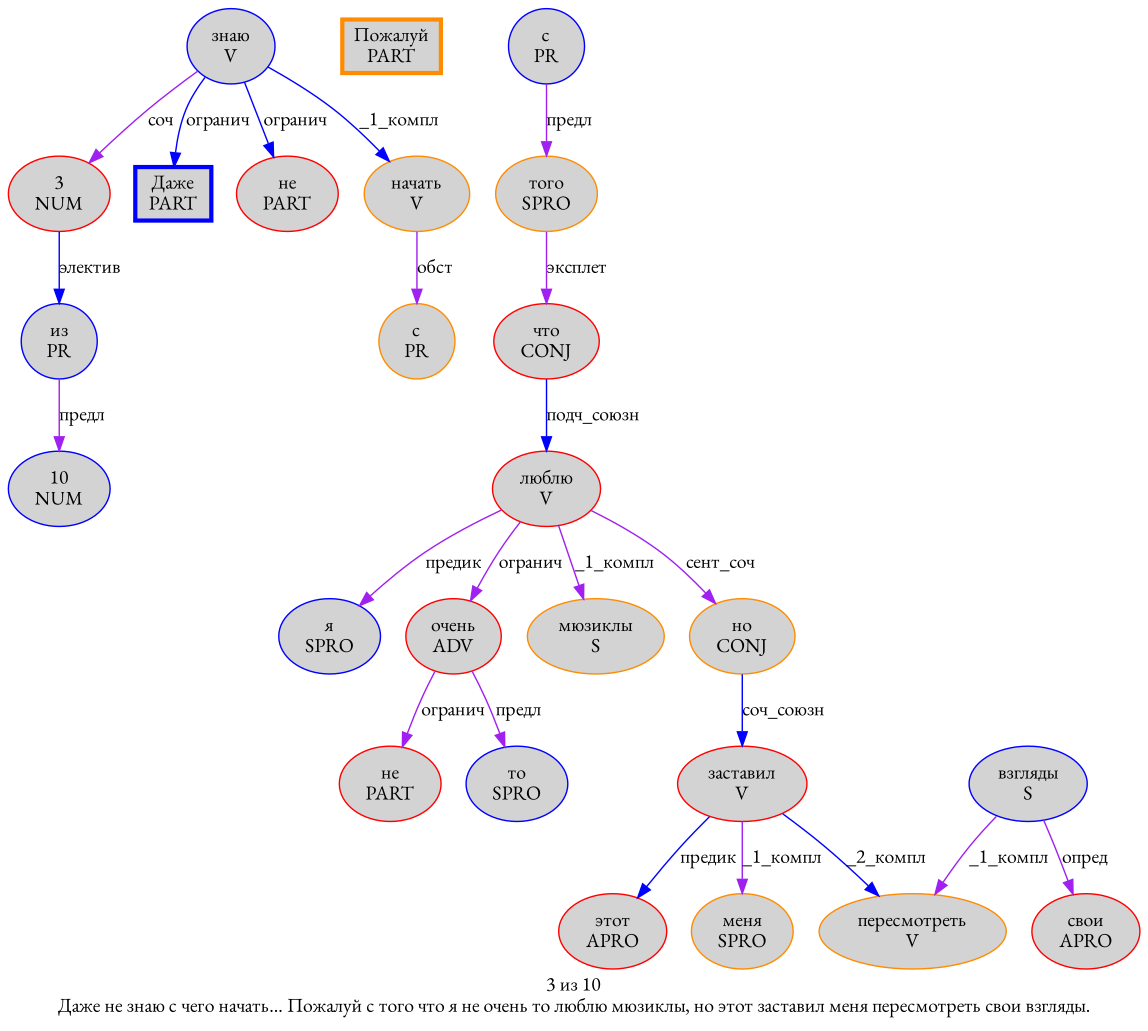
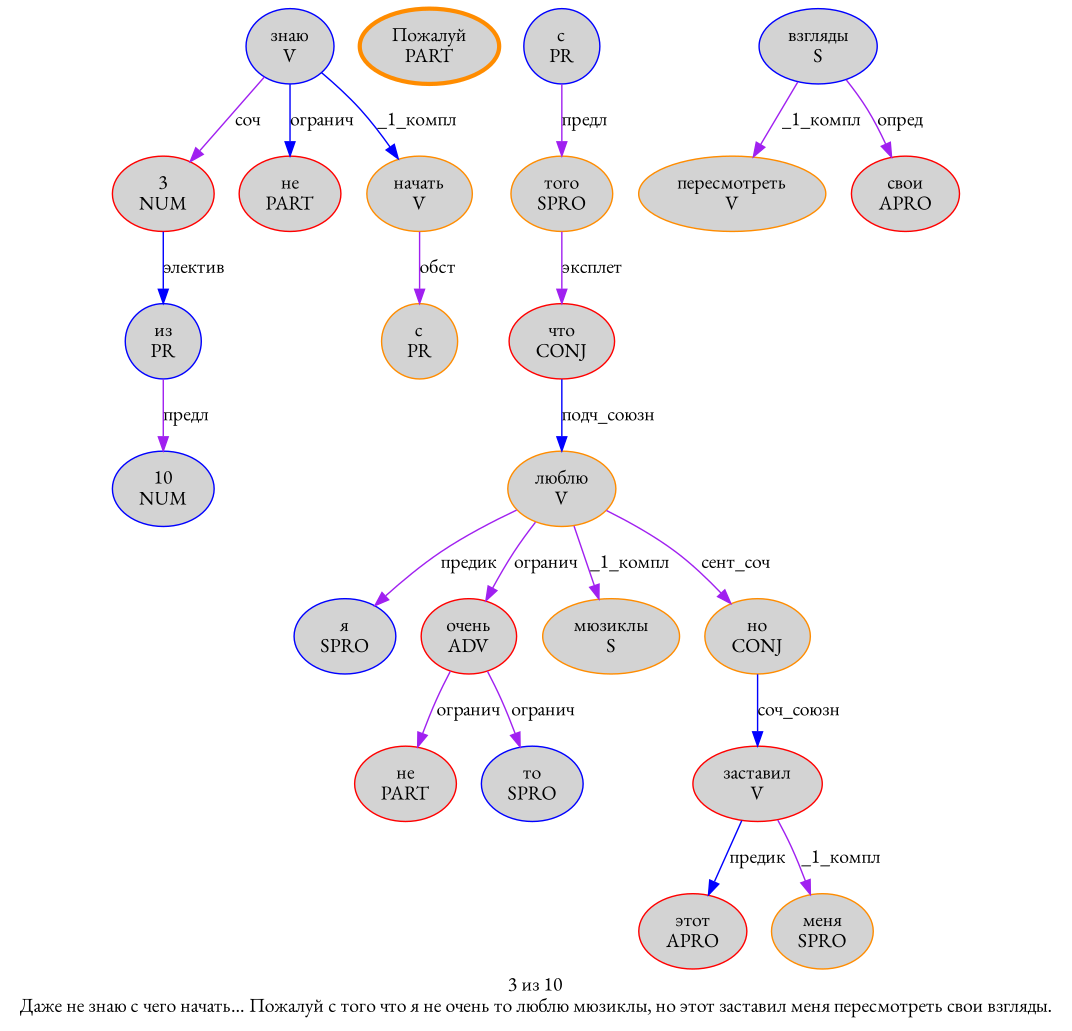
(392, 46) -> (429, 46)
(173, 194) -> none
(547, 489) -> (562, 489)
(519, 710) -> (544, 710)
(827, 848) -> none
